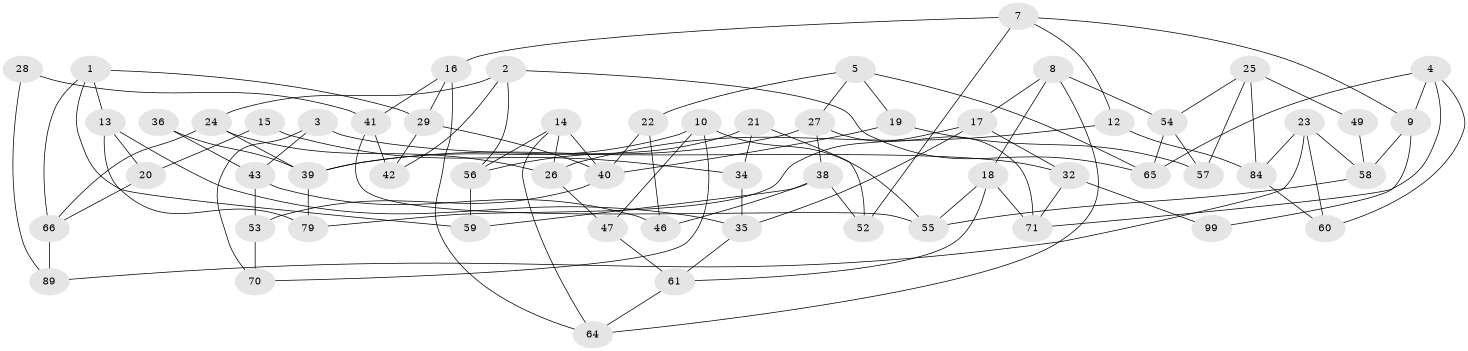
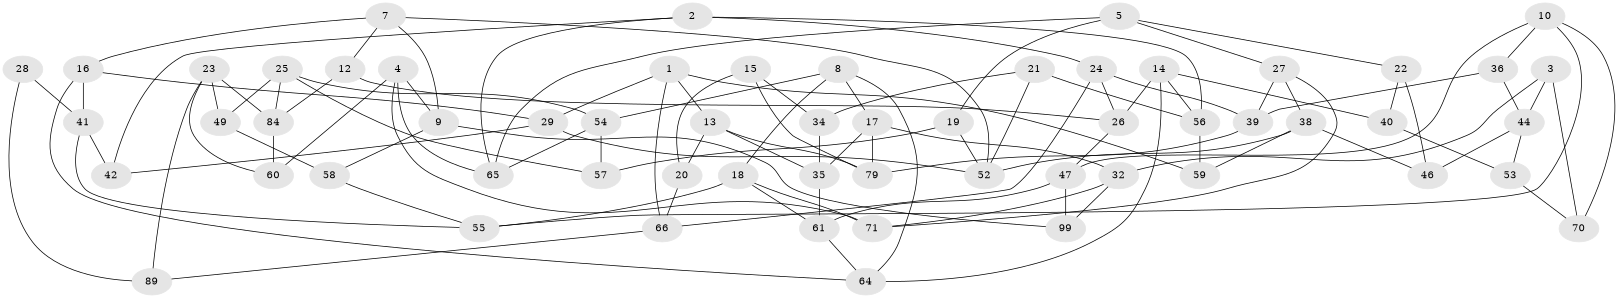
none -> (795, 137)
(513, 143) -> (763, 157)
(1335, 149) -> (215, 96)
(764, 150) -> (969, 149)
(507, 154) -> (1521, 43)
(255, 176) -> (1524, 122)
none -> (1066, 202)
